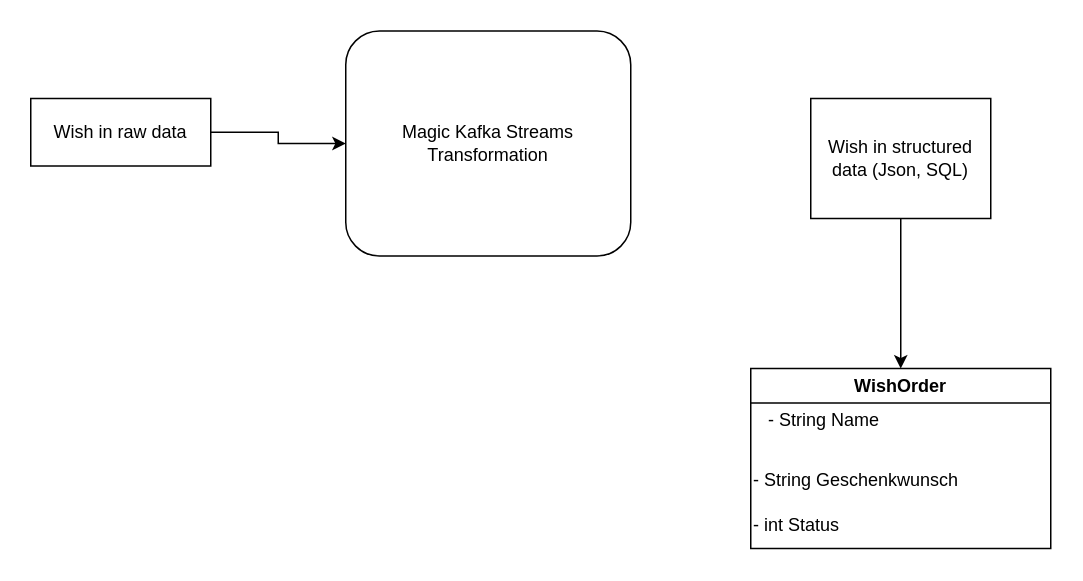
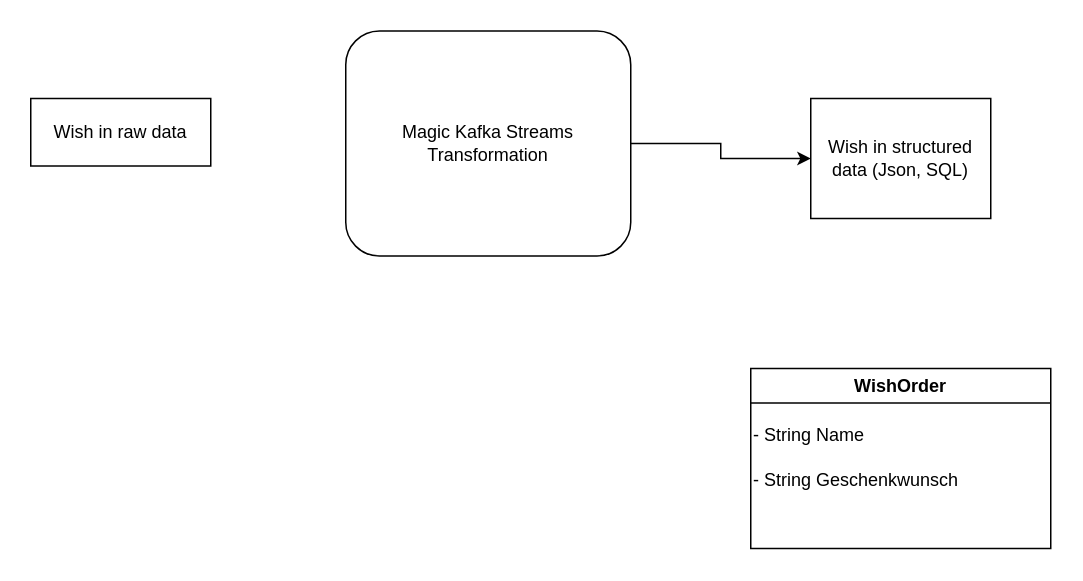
(278, 132) -> none
none -> (721, 145)
(901, 288) -> none
(841, 421) -> (826, 436)
(811, 526) -> none
